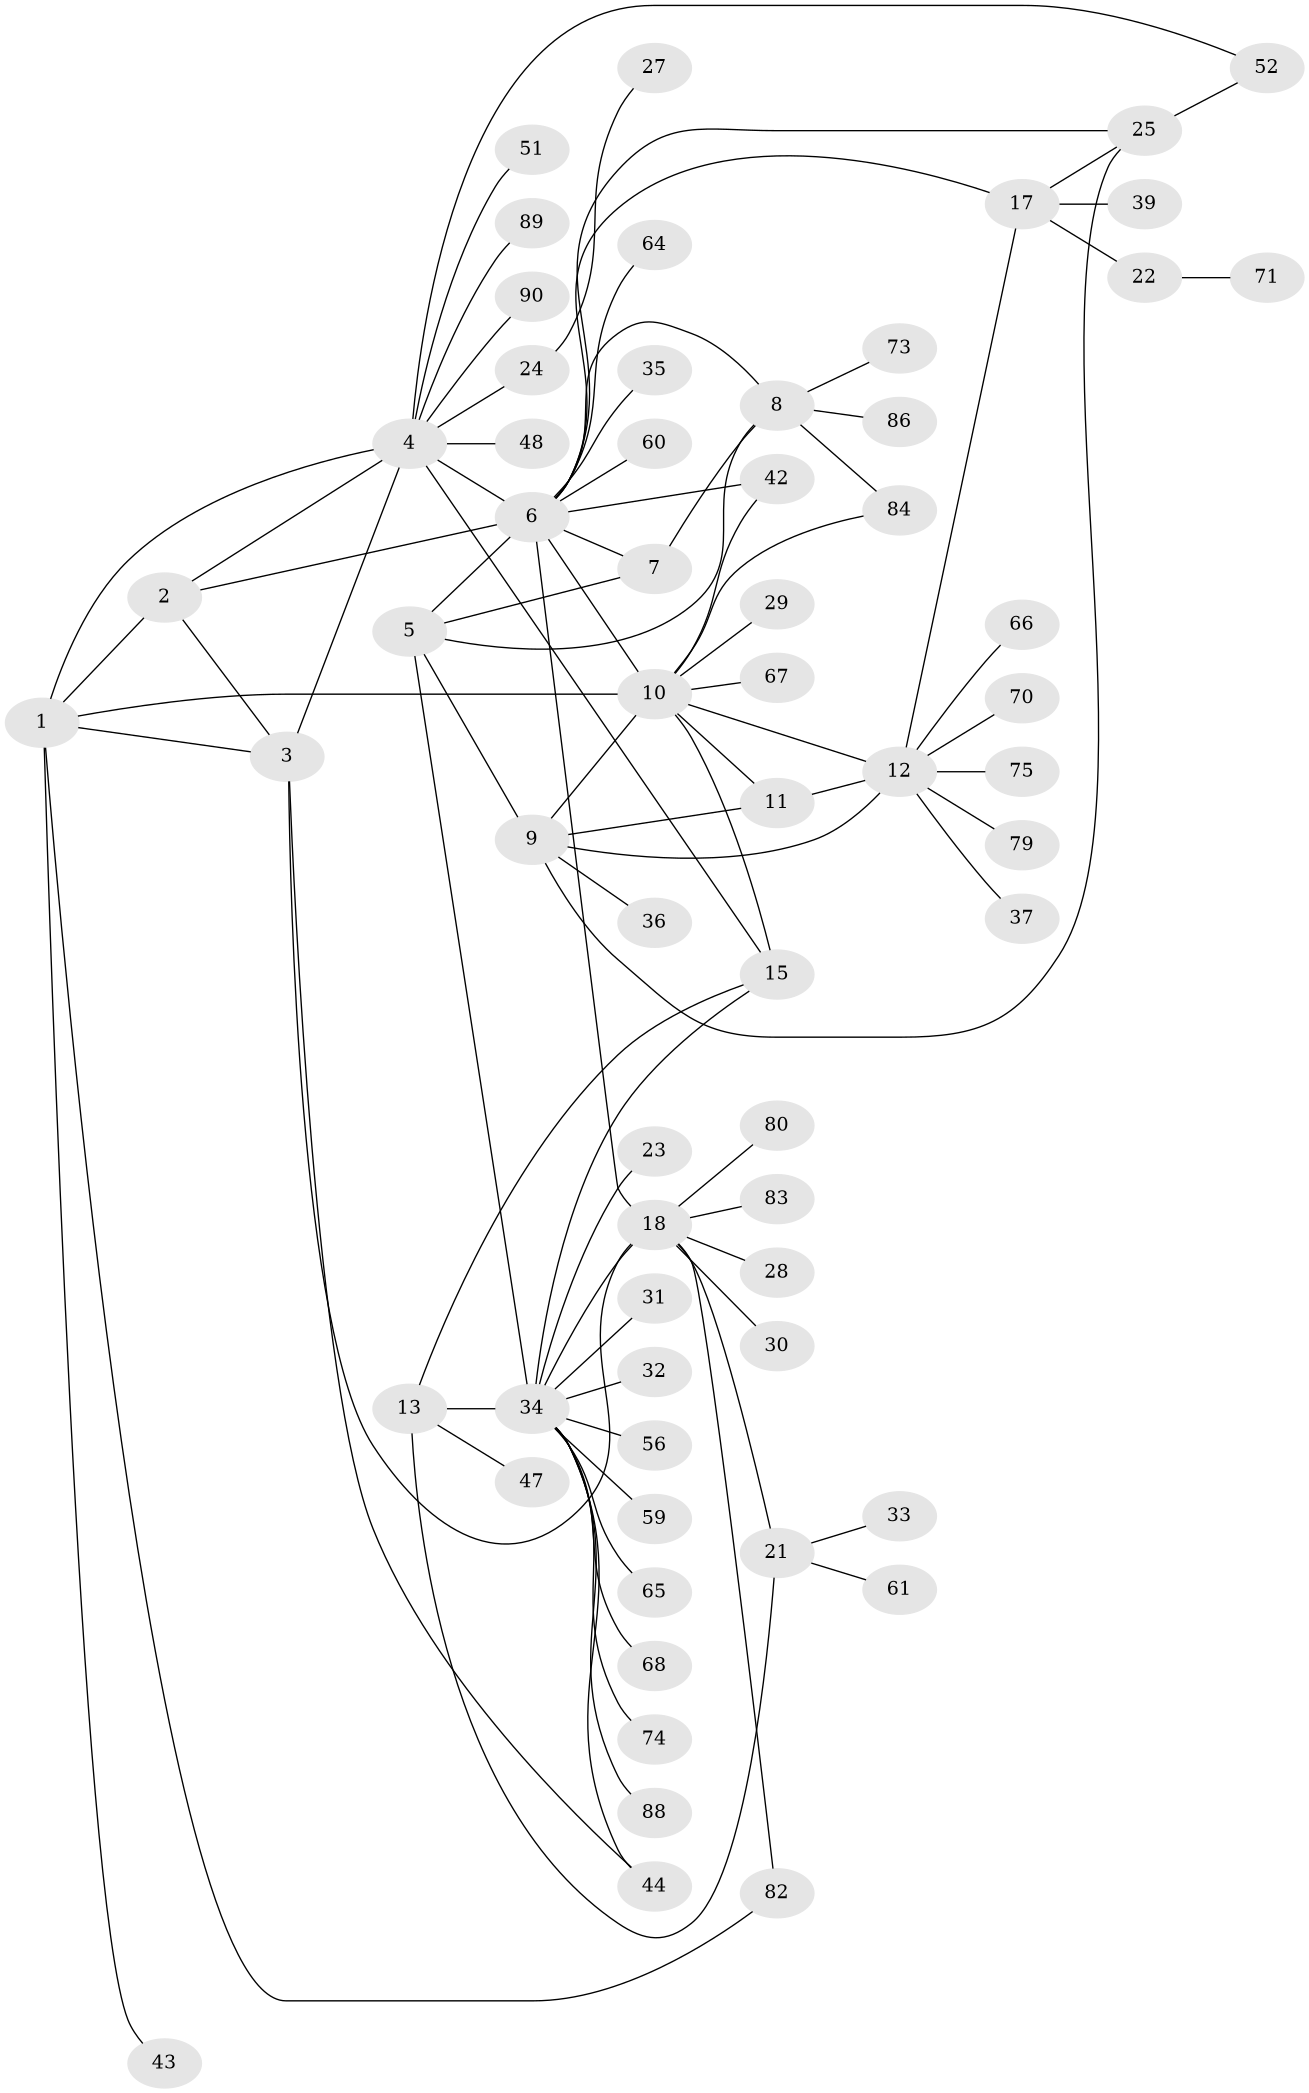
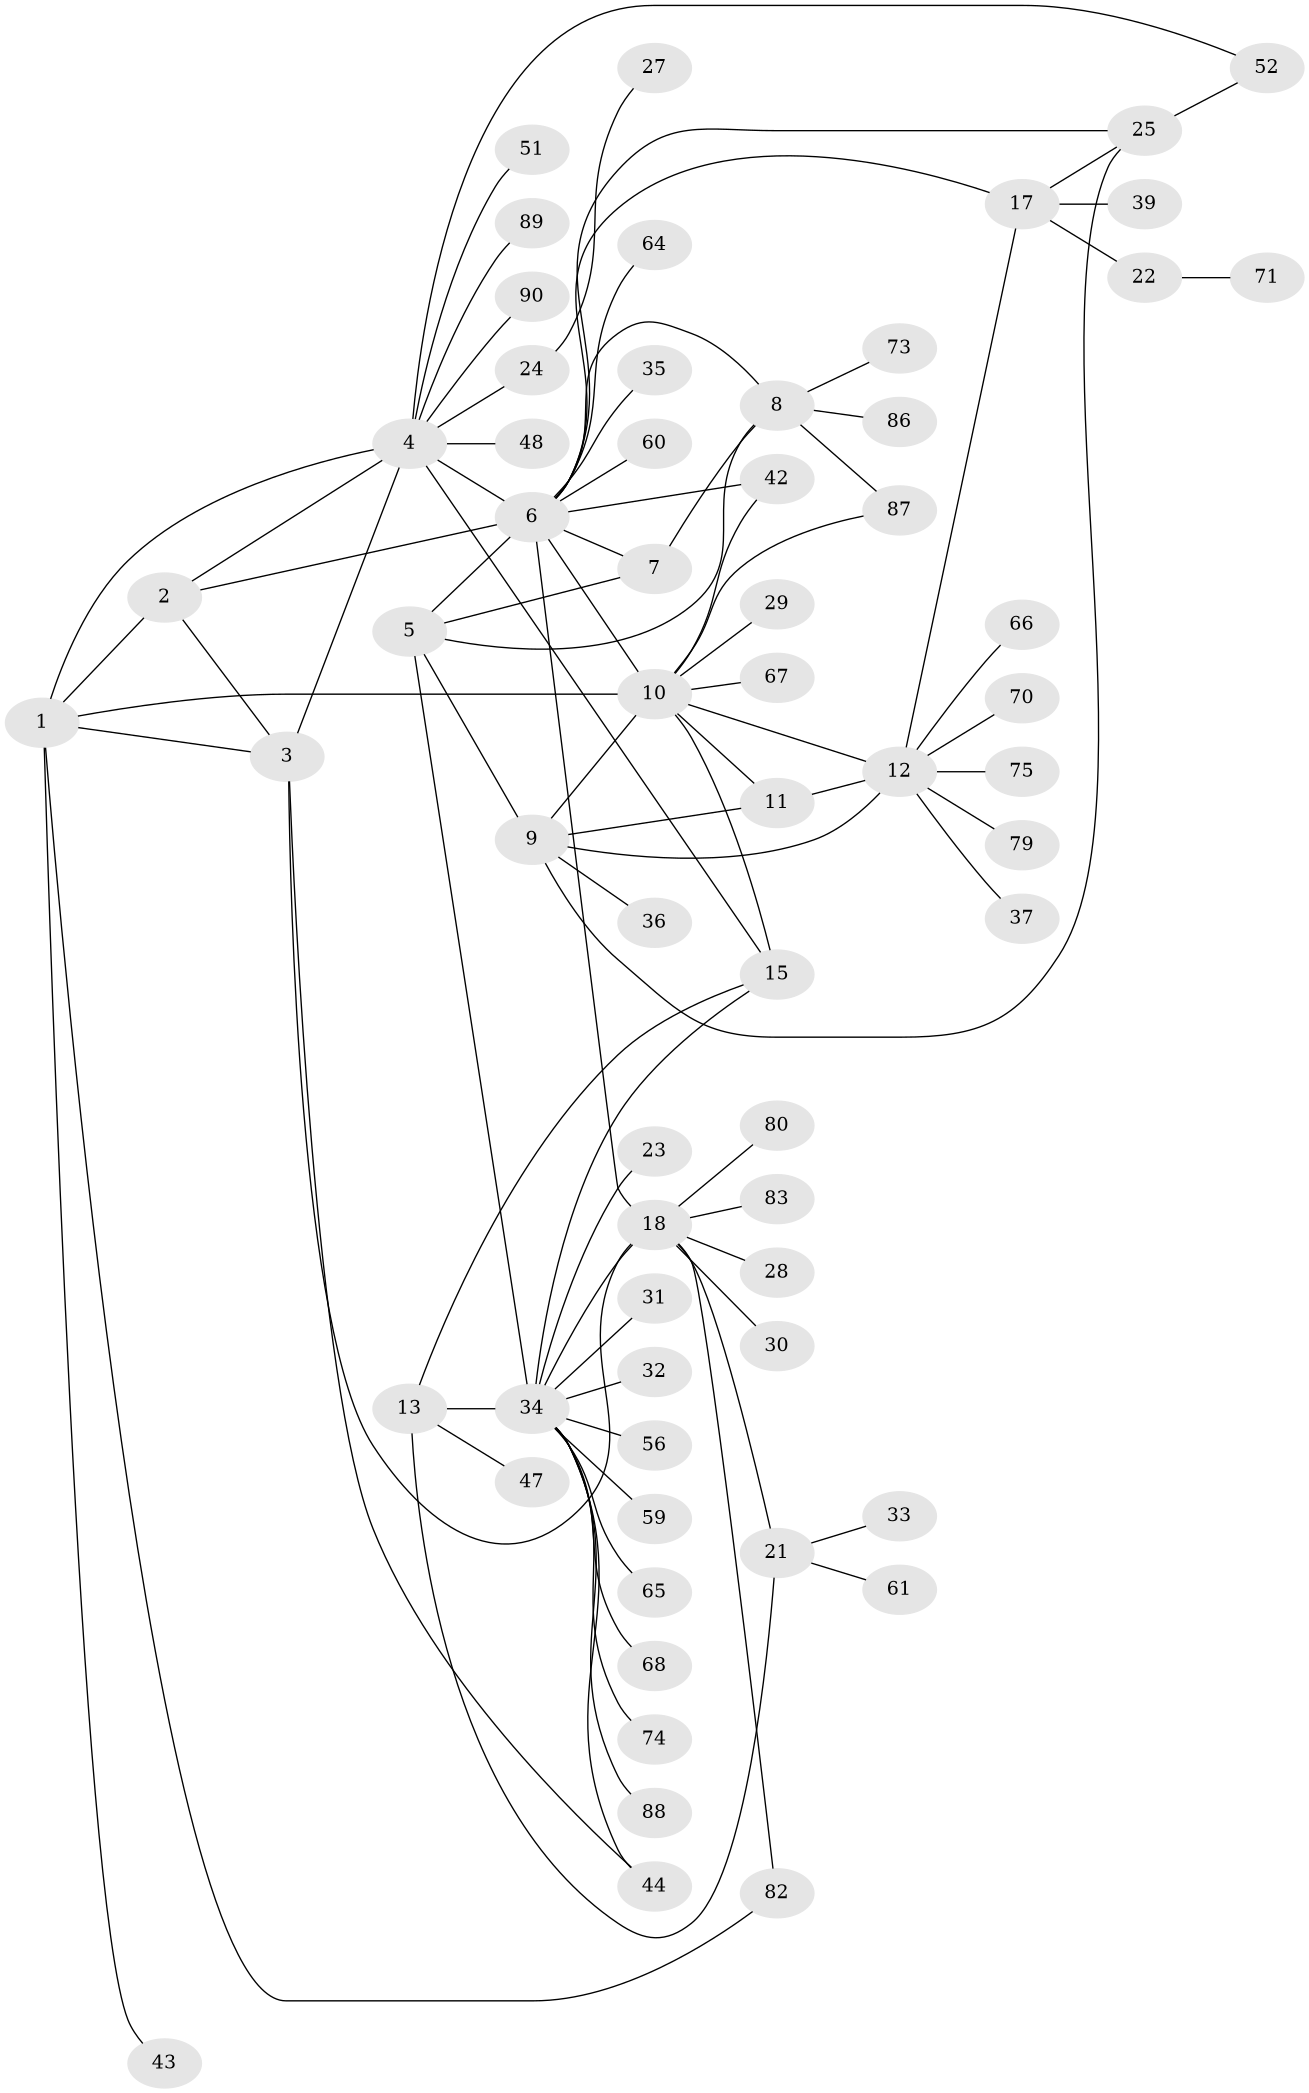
(900, 510) -> (900, 510)
